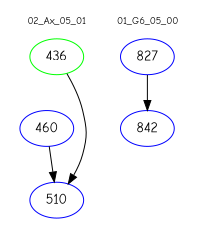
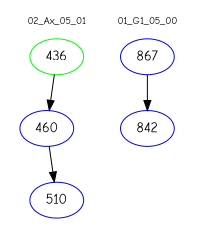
(148, 21) -> (148, 21)
(147, 57) -> (147, 57)
(85, 124) -> (53, 87)
